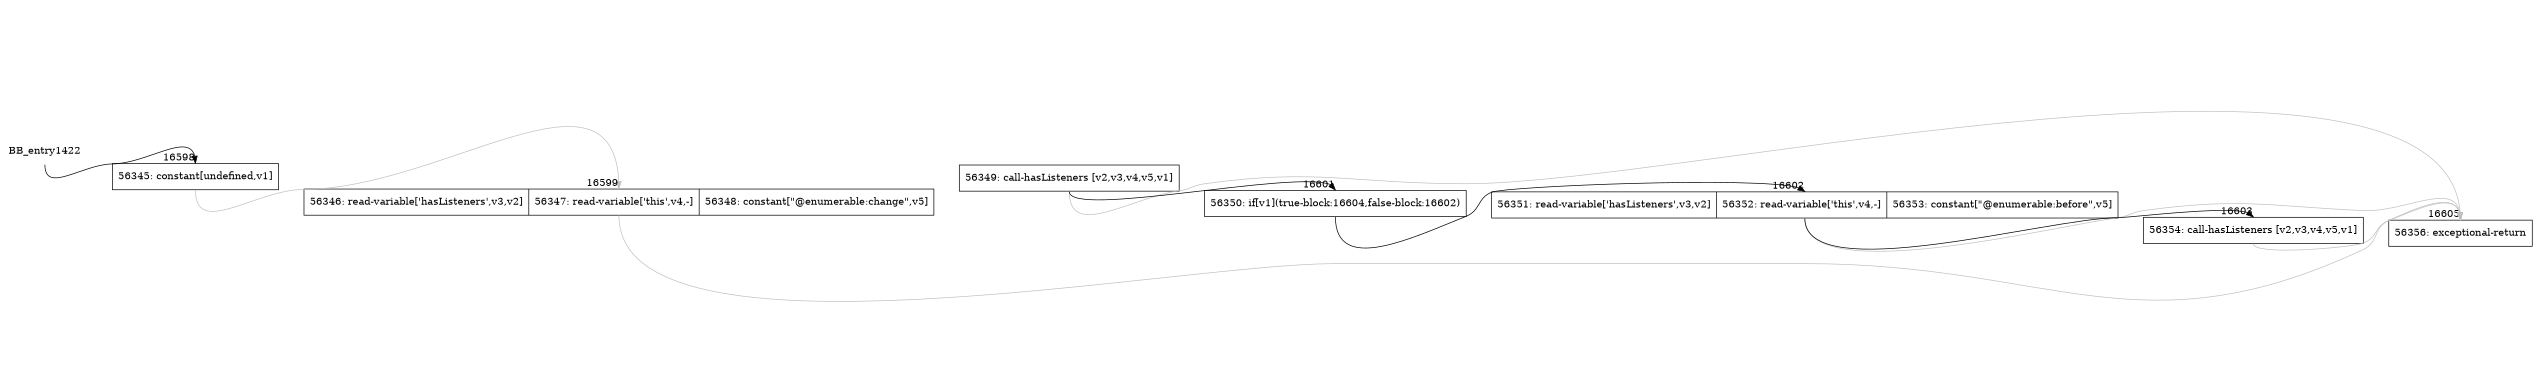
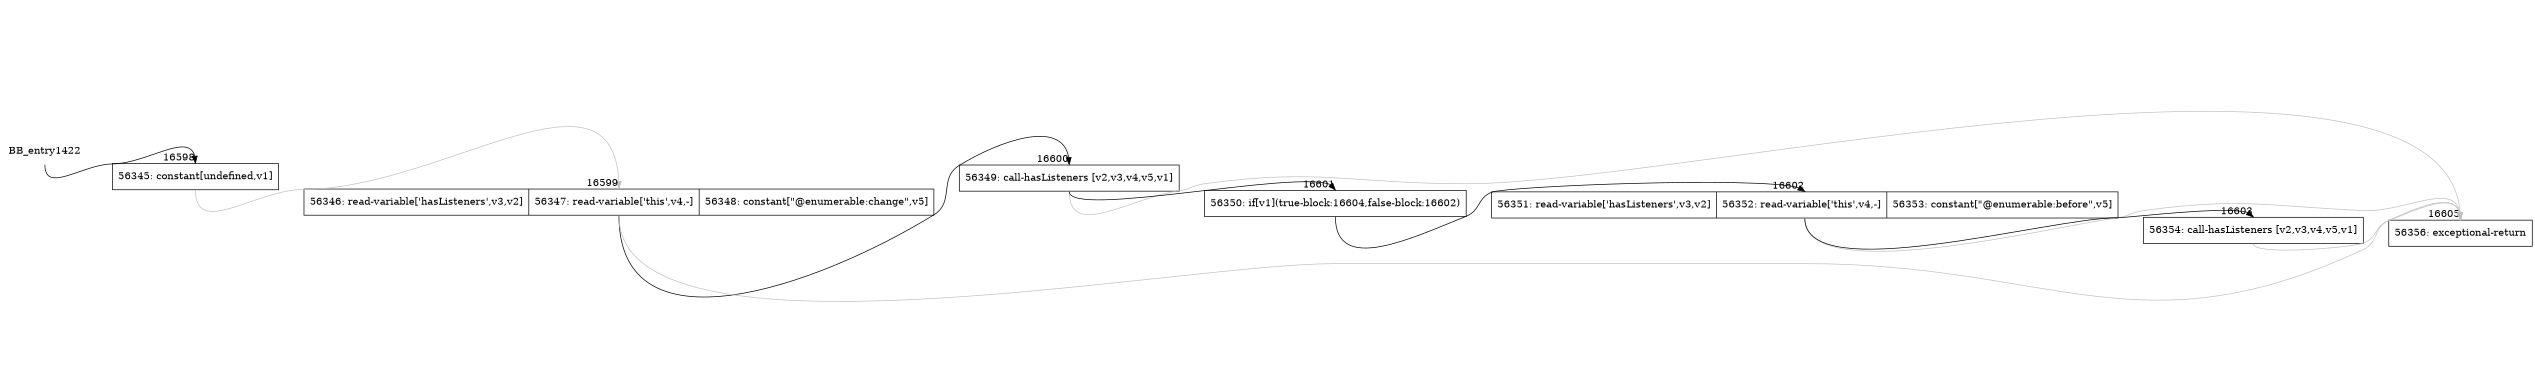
none -> (847, 260)
